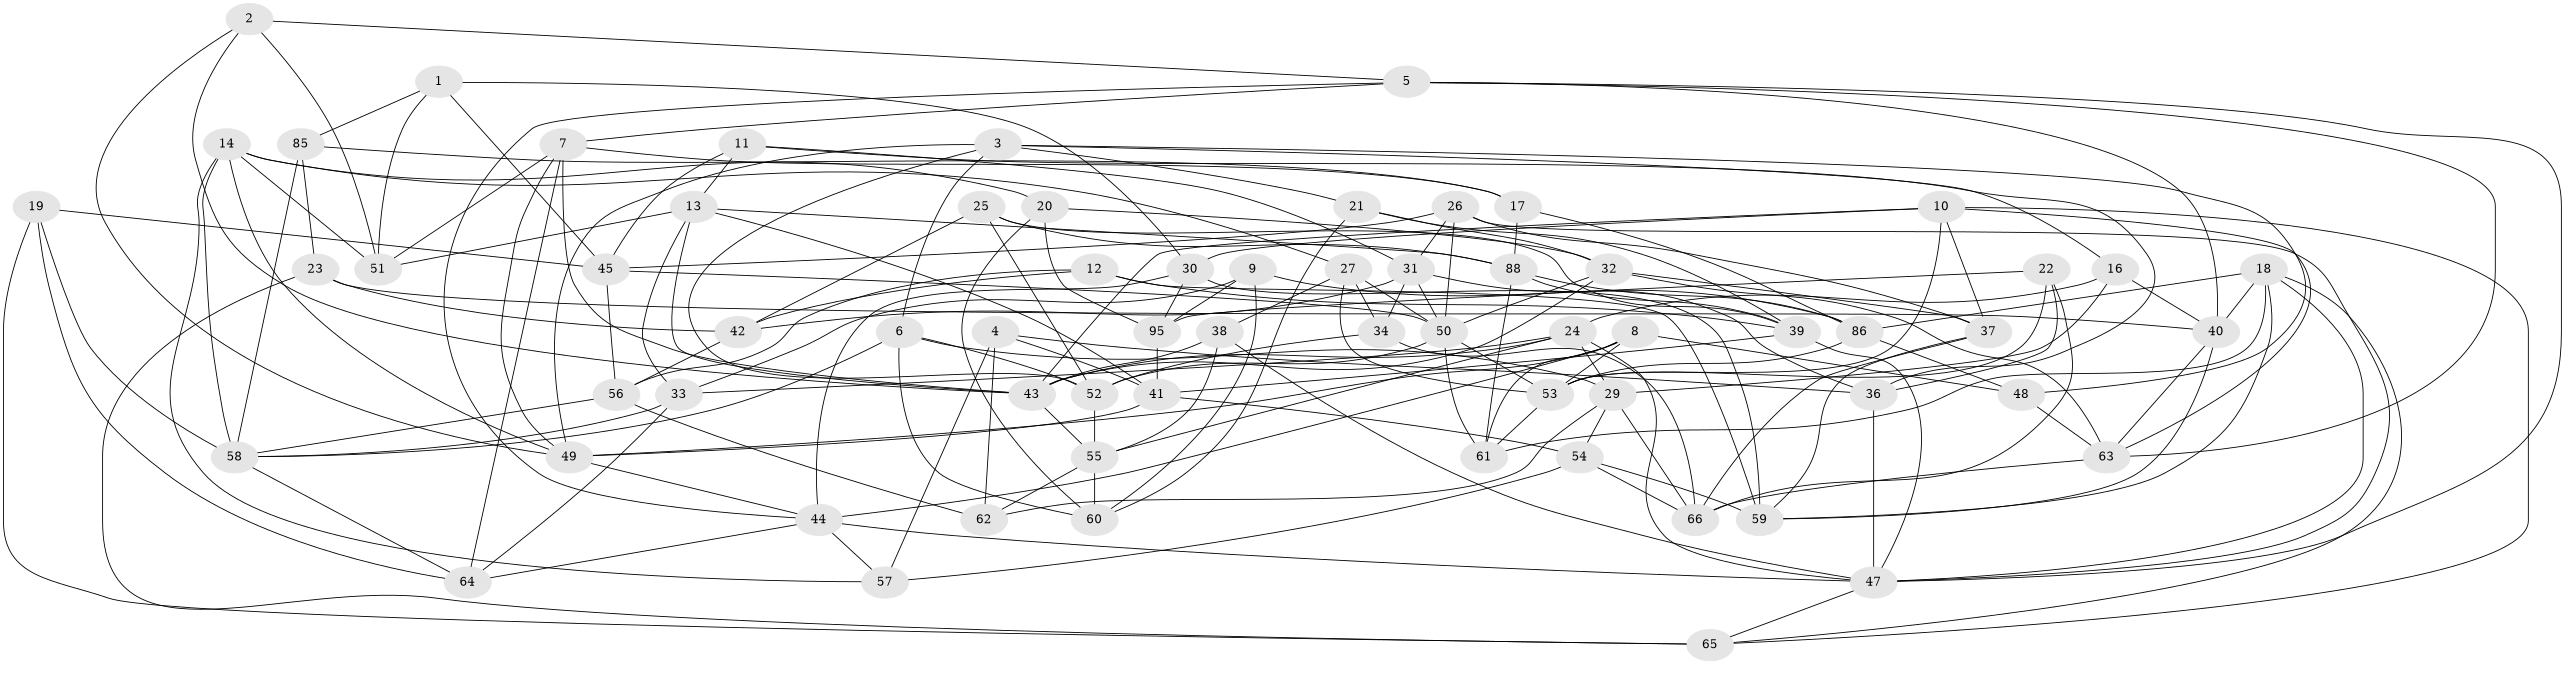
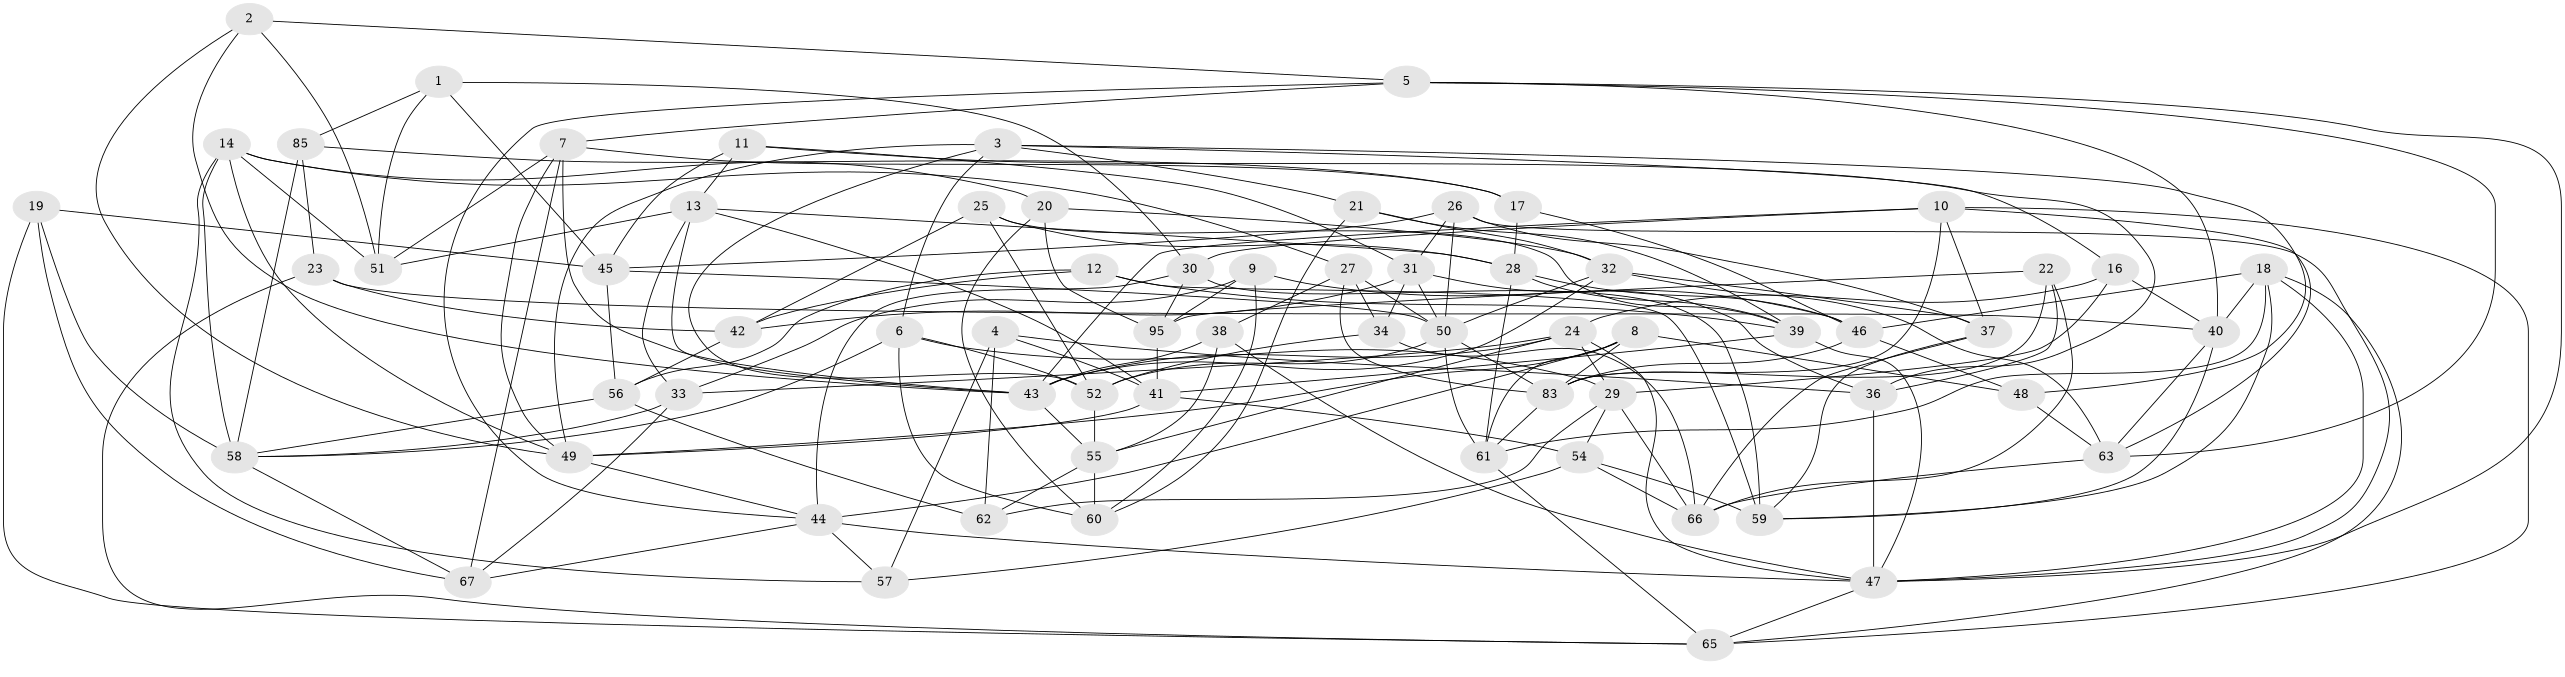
(1514, 270) -> (1514, 270)
(1860, 332) -> (1860, 332)
(1550, 395) -> (1550, 395)
none -> (1597, 551)
(468, 583) -> (468, 583)
